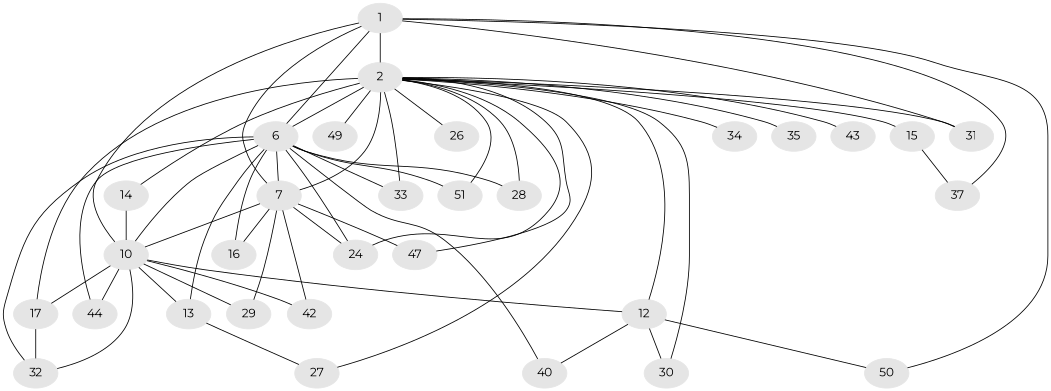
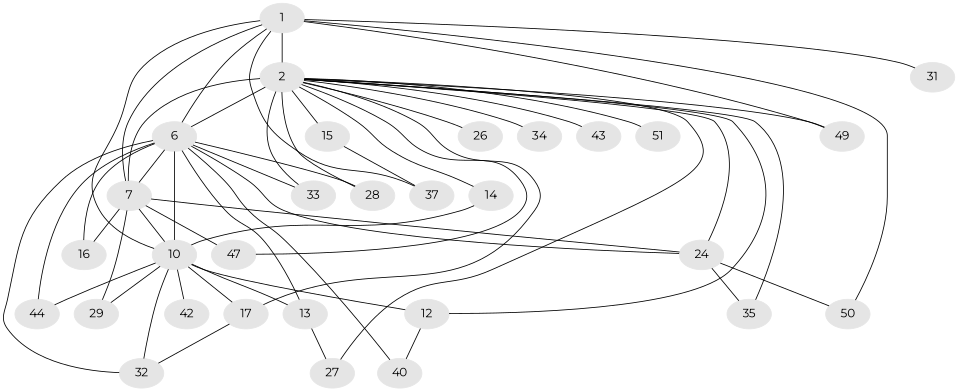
none -> (566, 64)
(749, 97) -> none
(406, 174) -> none
(294, 255) -> none
none -> (725, 285)
(765, 344) -> (775, 284)
(666, 373) -> none
